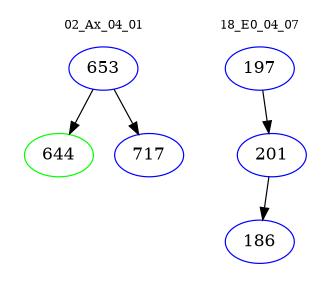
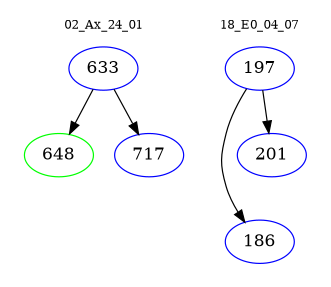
(104, 26) -> (104, 26)
(103, 69) -> (103, 69)
(59, 155) -> (59, 155)
(267, 192) -> (223, 150)
